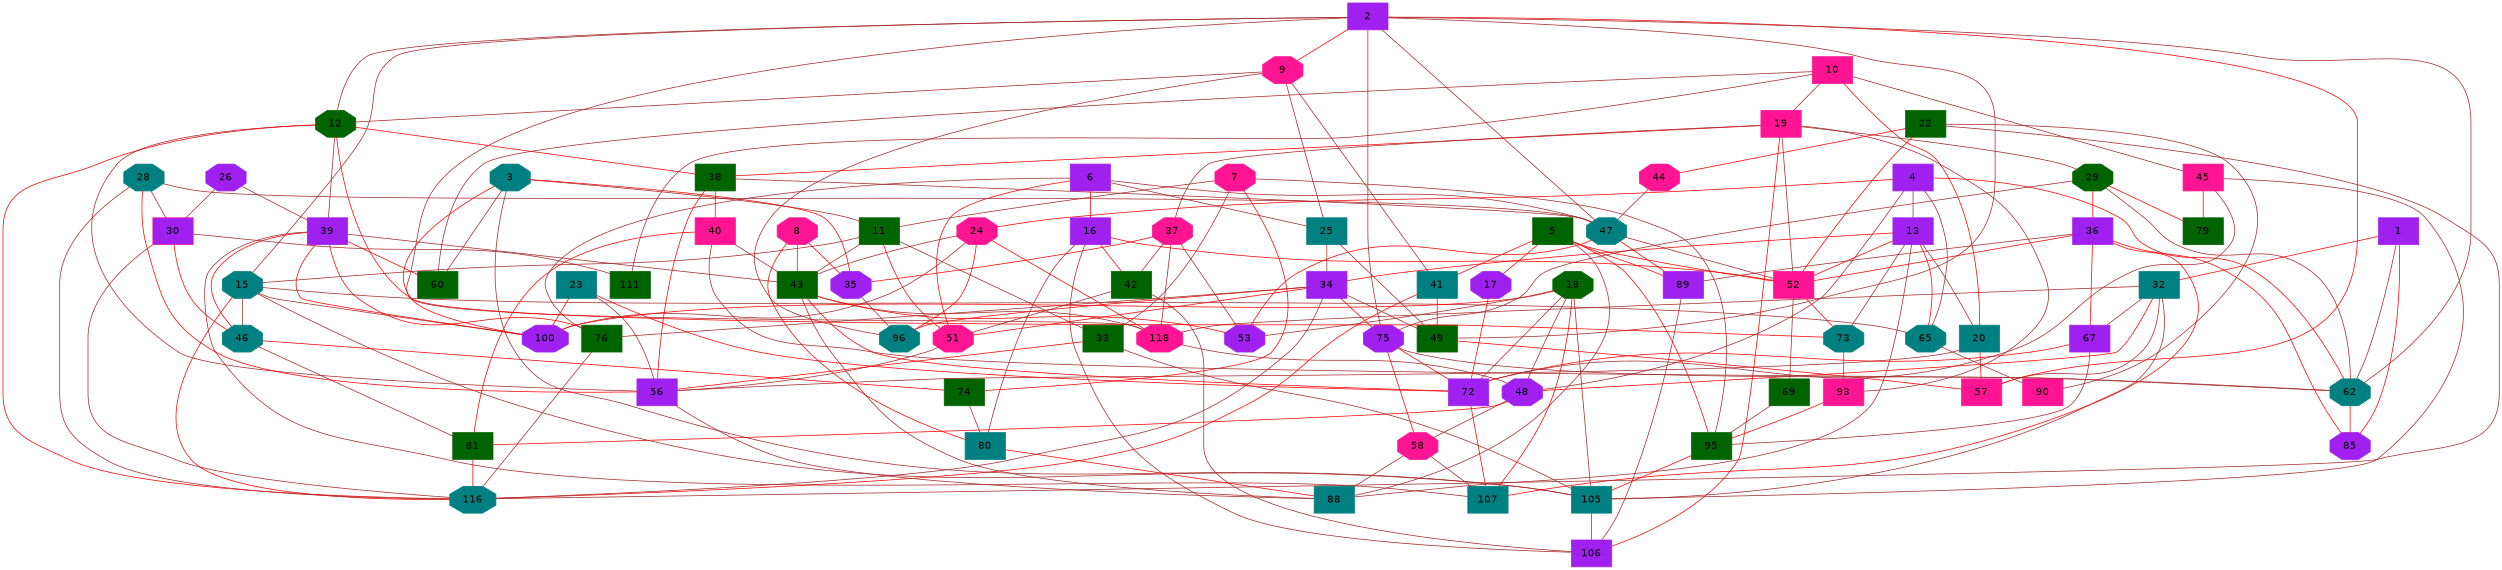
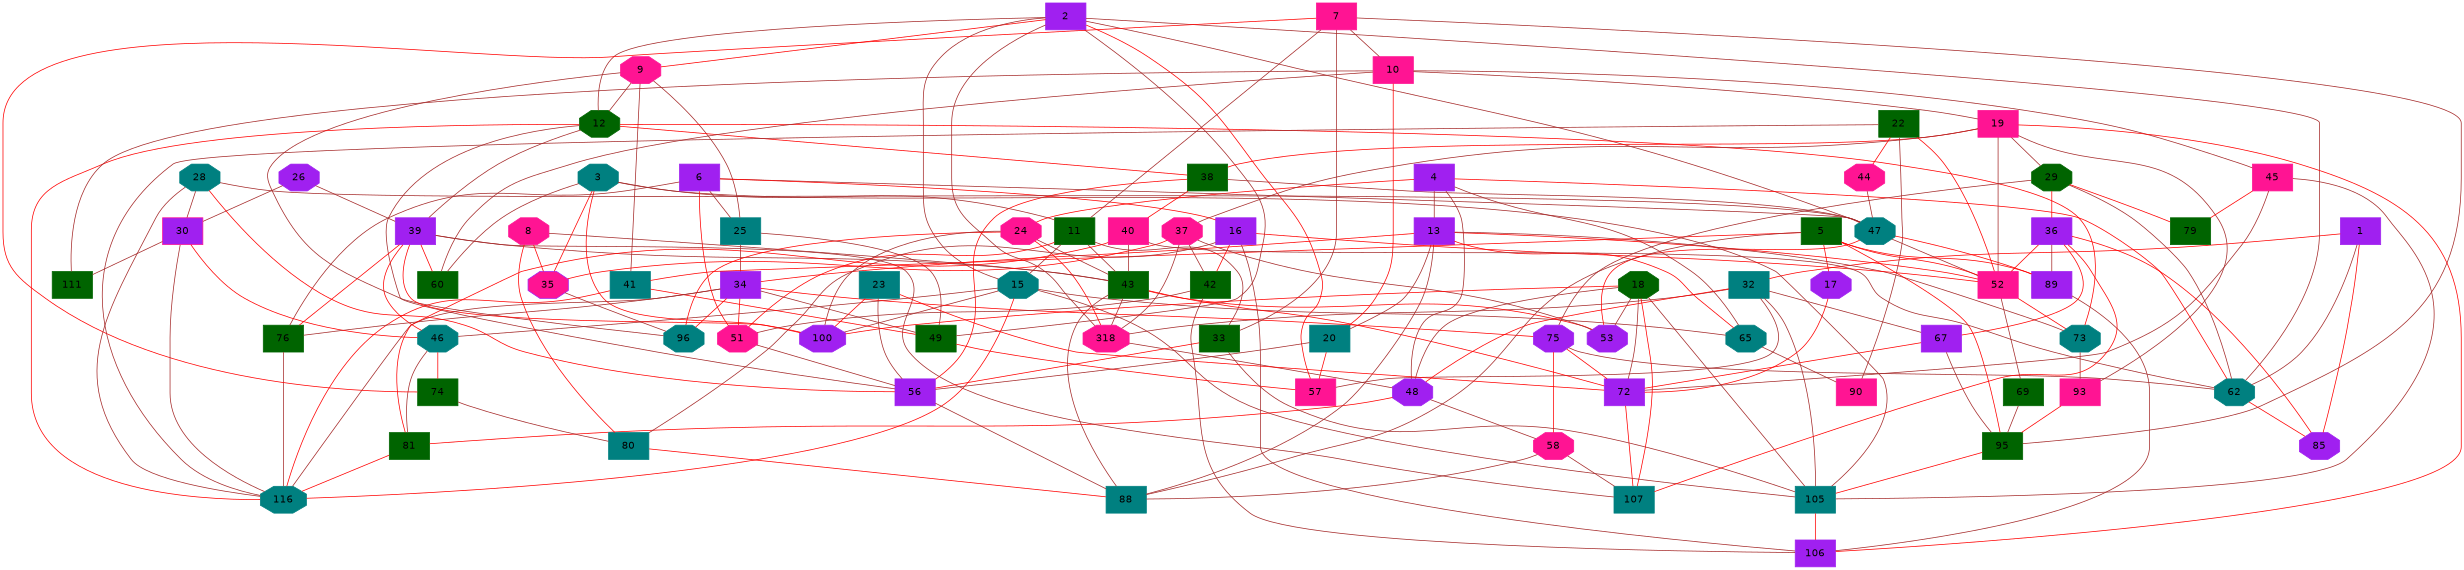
none -> (1365, 43)
(1235, 178) -> (1337, 16)
(1368, 178) -> none
(851, 285) -> (548, 285)
(1160, 339) -> (1106, 339)
